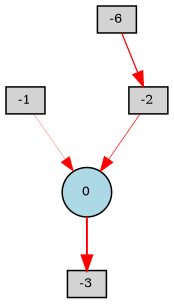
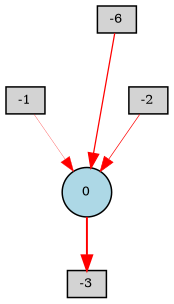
(130, 53) -> (104, 93)
